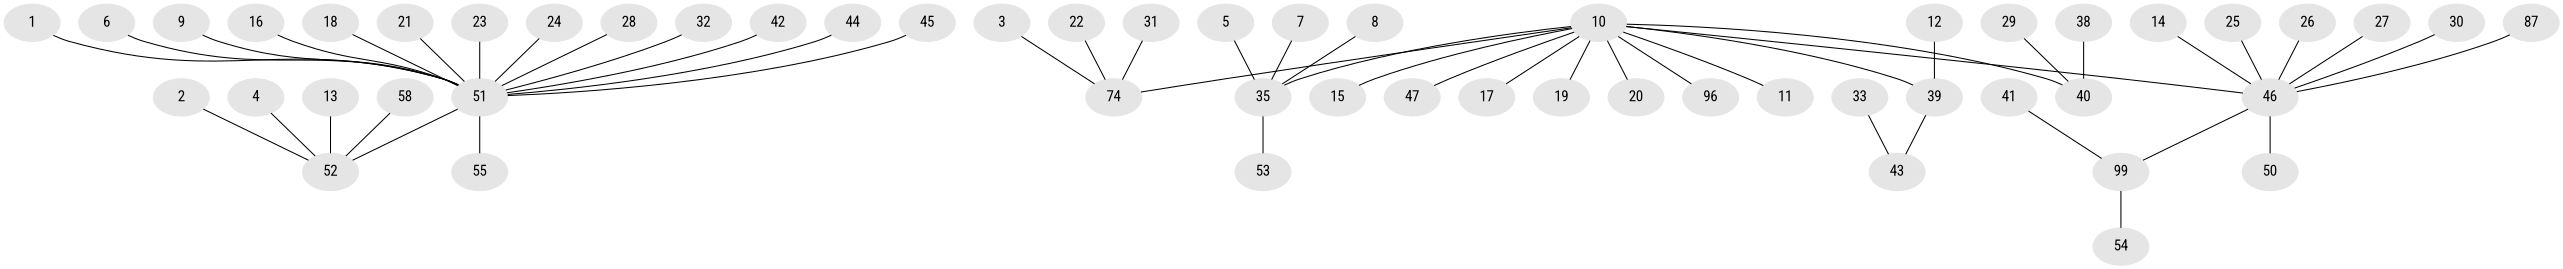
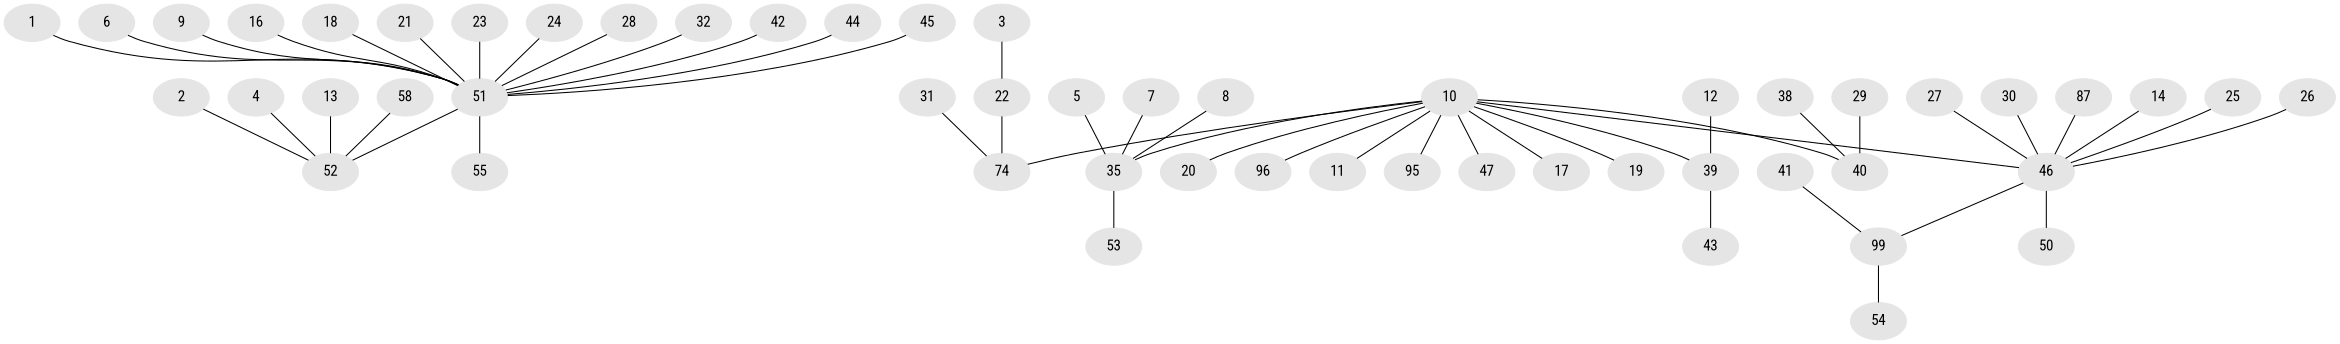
(1058, 60) -> (1002, 60)
(1338, 97) -> (1412, 172)
(1860, 97) -> none
